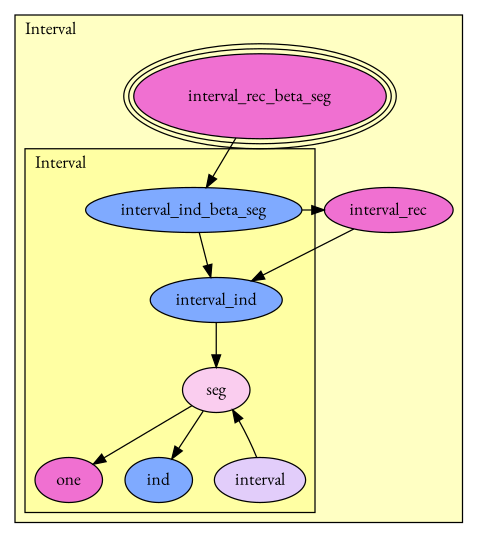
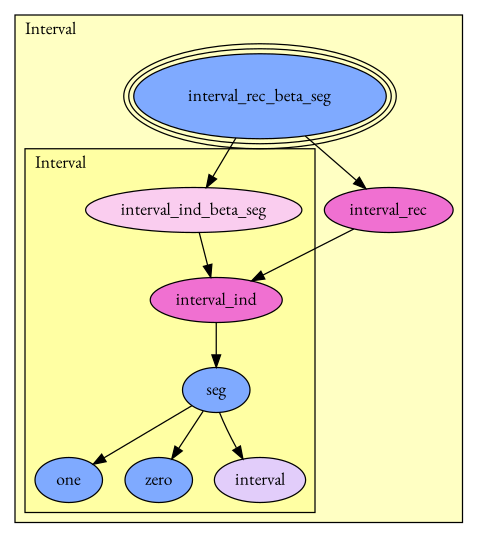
(260, 96) -> (260, 96)
(194, 210) -> (194, 210)
(307, 210) -> (331, 158)
(216, 300) -> (216, 300)
(216, 390) -> (216, 390)
(248, 439) -> (227, 430)
(69, 480) -> (69, 480)
(159, 480) -> (159, 480)
